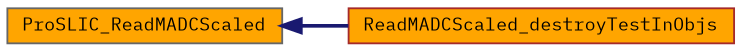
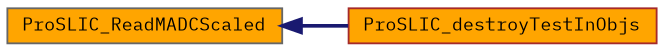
(541, 26) -> (503, 26)
